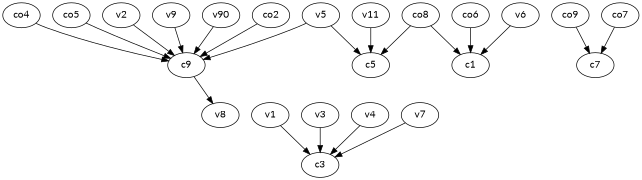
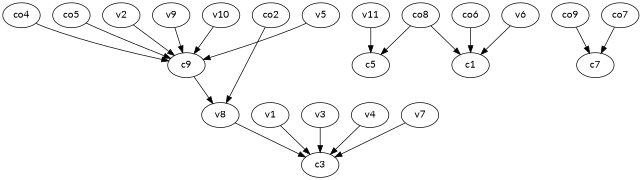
(221, 15) -> (221, 15)
(232, 38) -> (247, 62)
(343, 38) -> none
none -> (267, 138)
